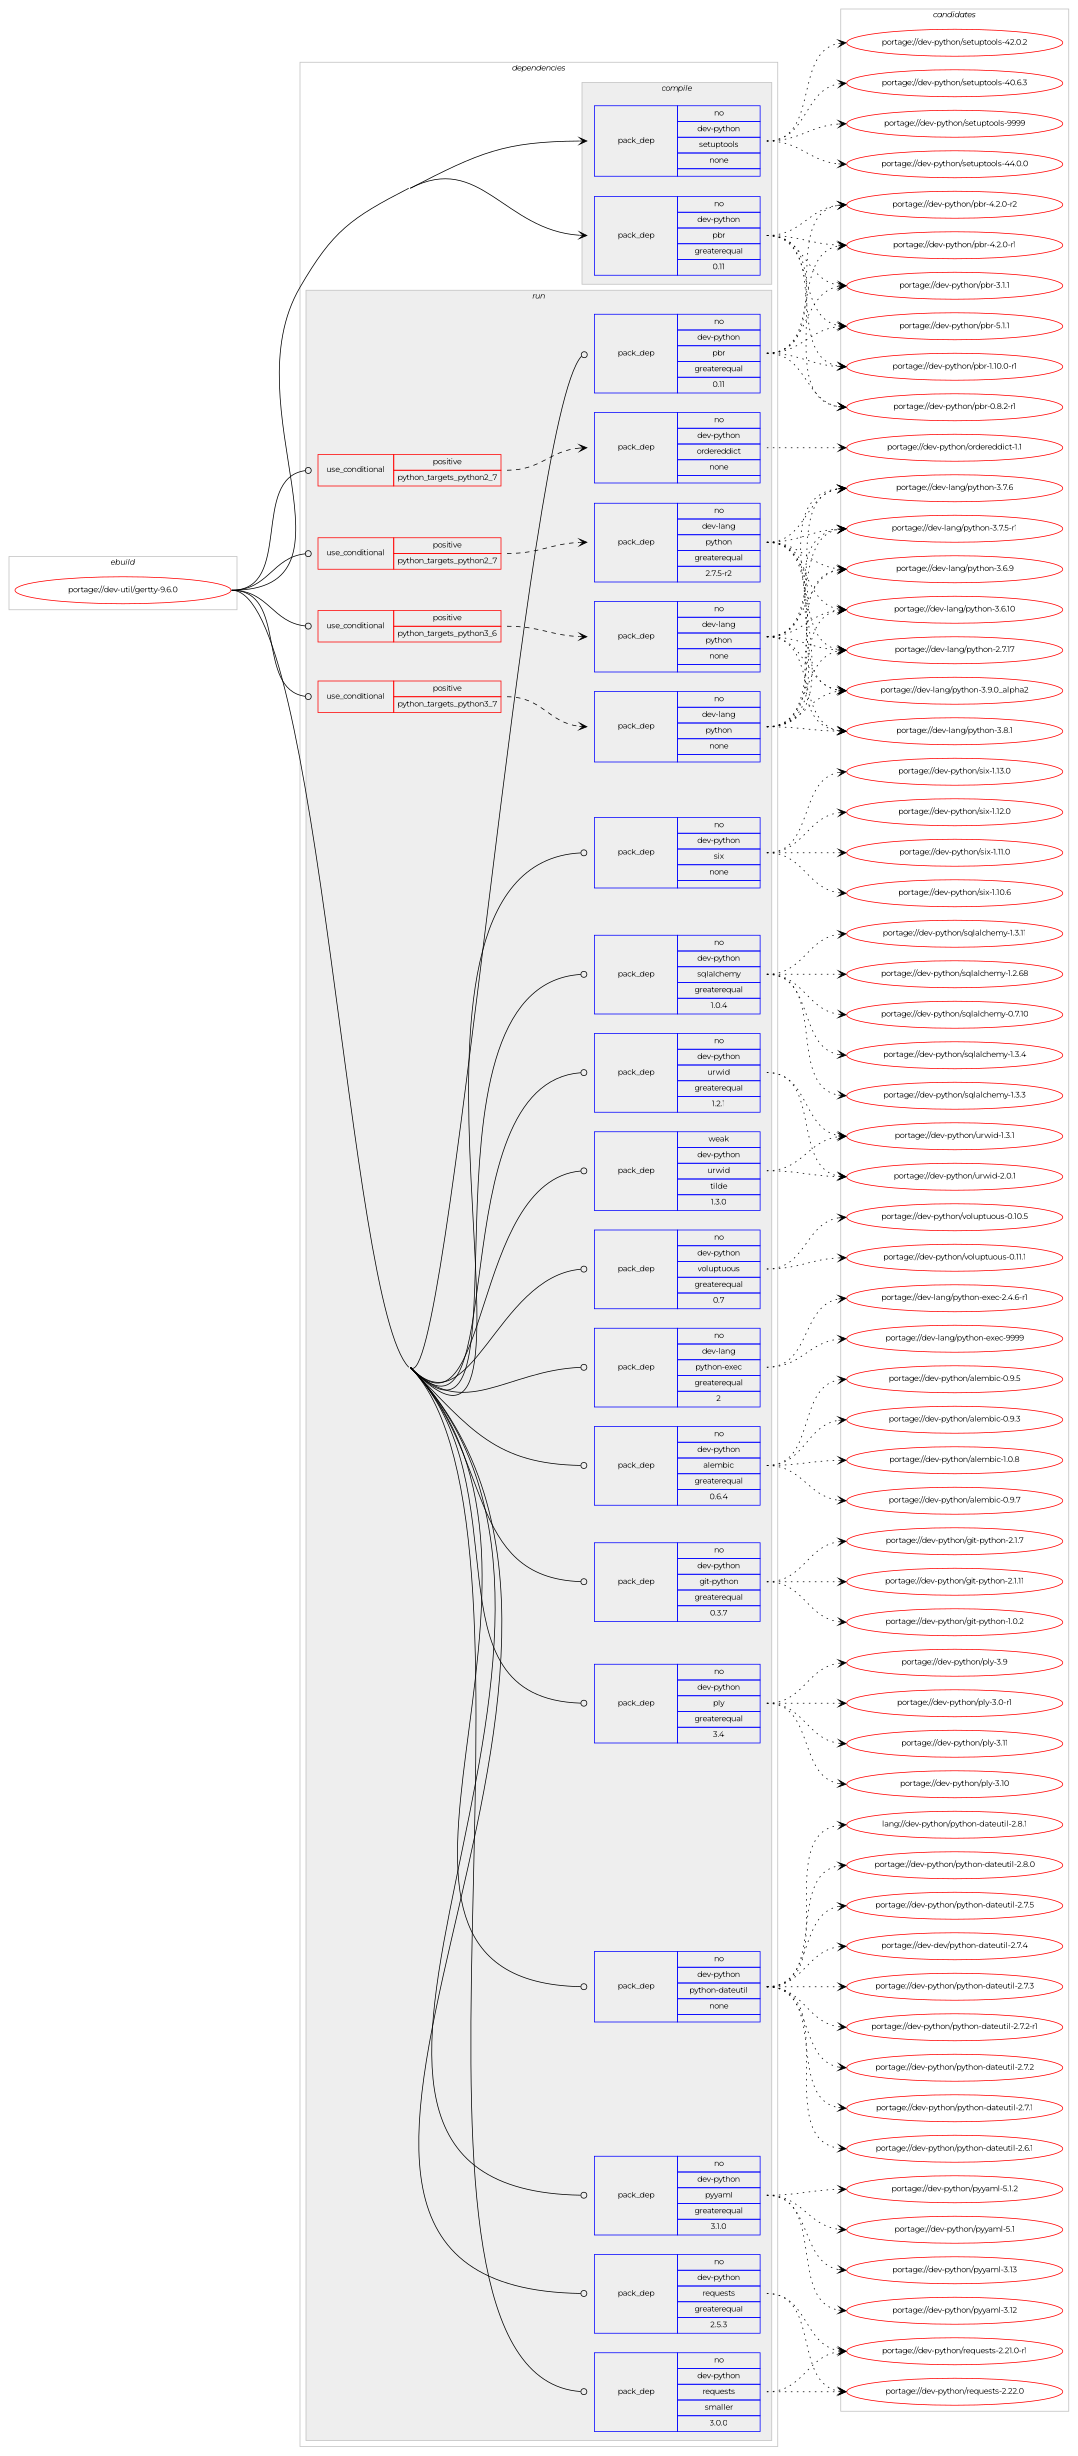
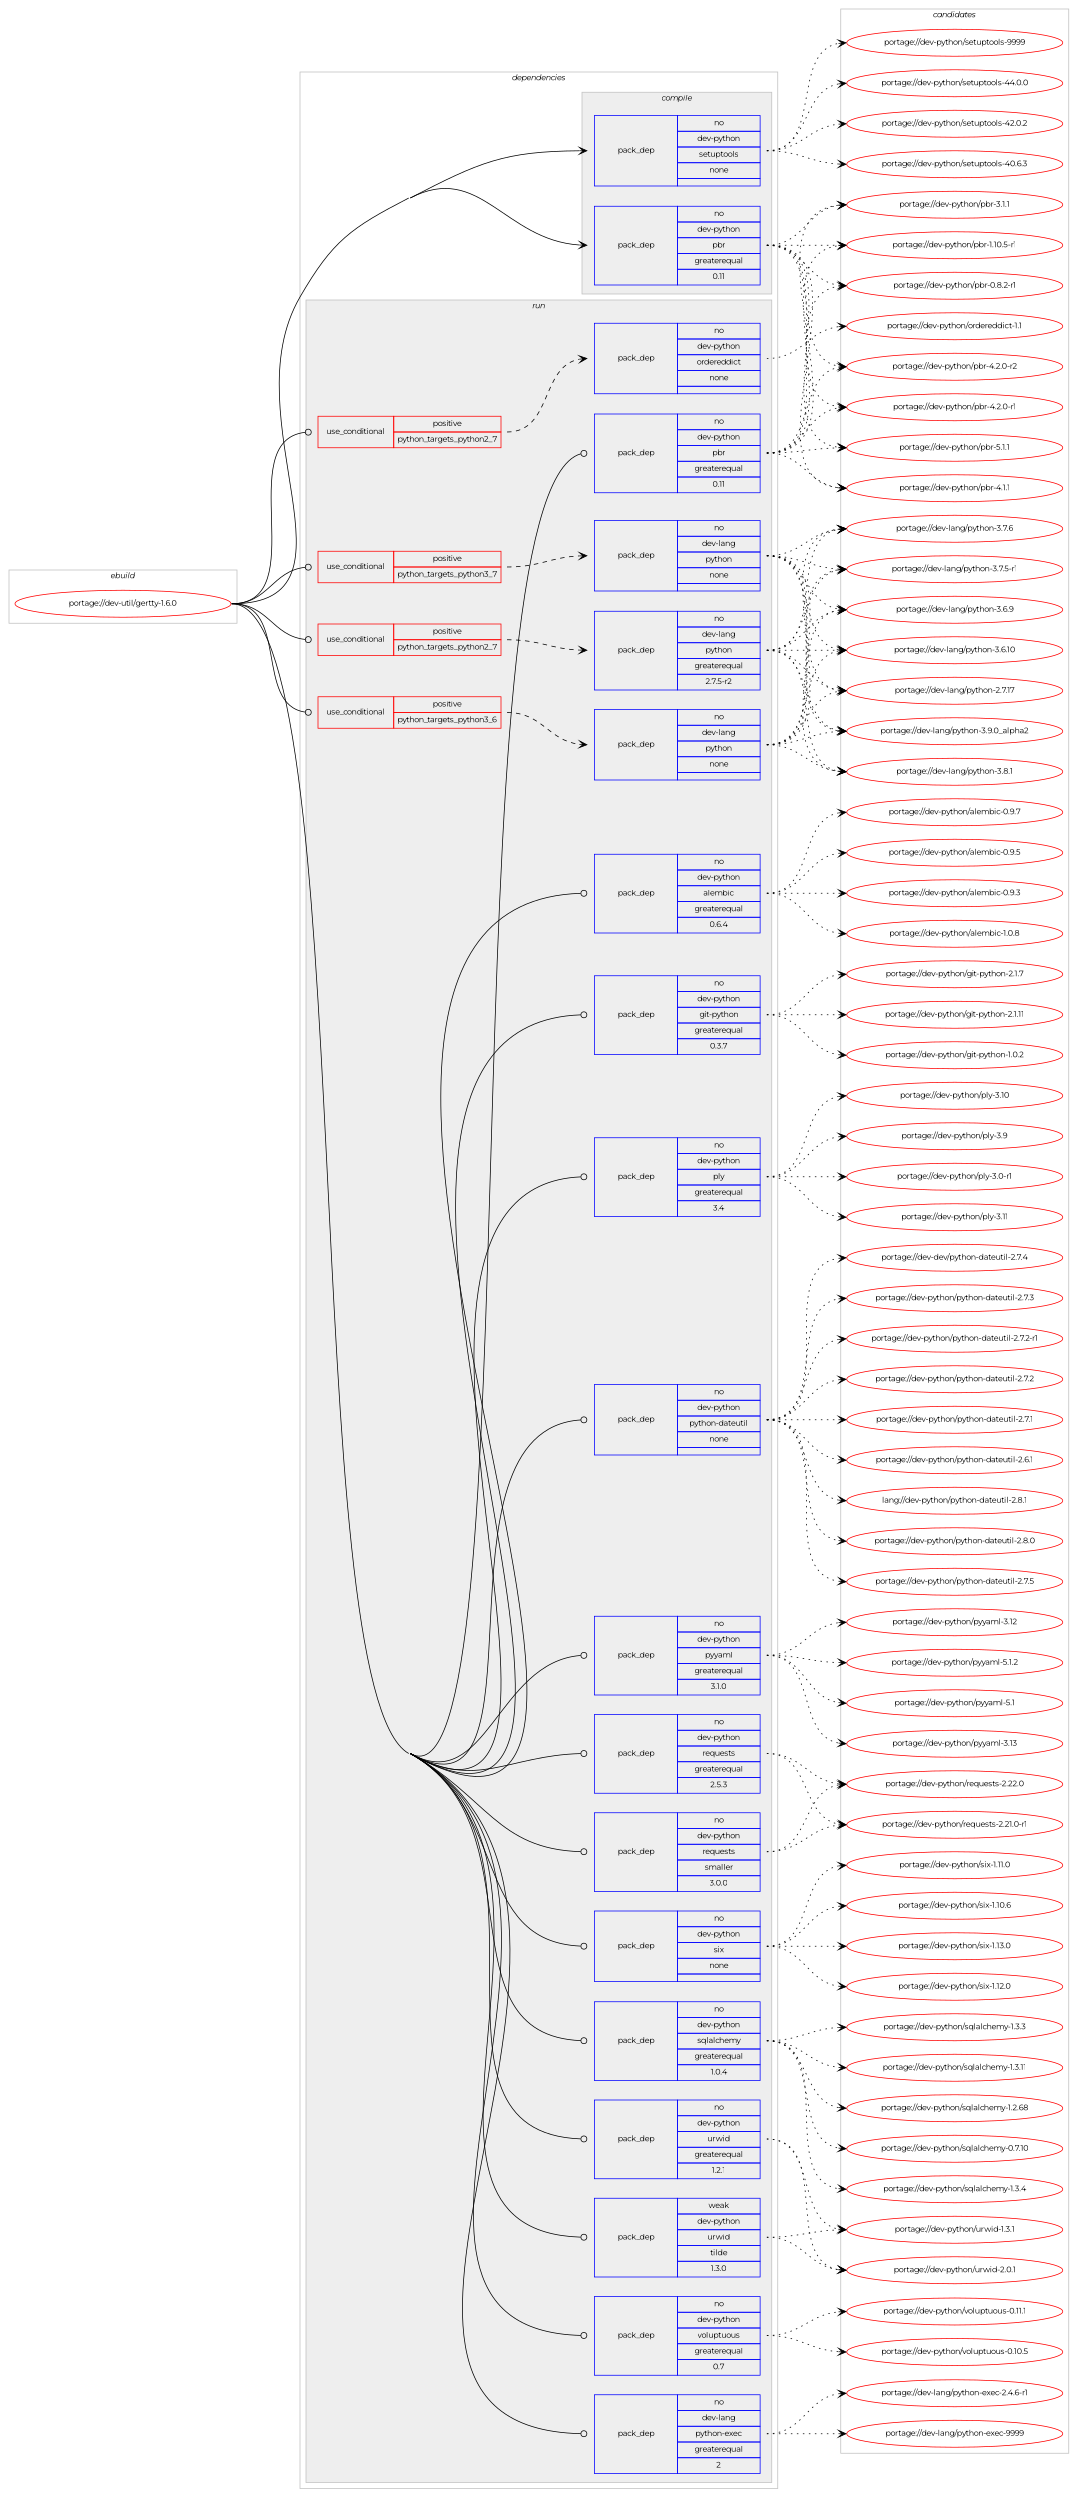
(955, 367) -> (955, 245)
none -> (955, 488)
(123, 590) -> (123, 604)
